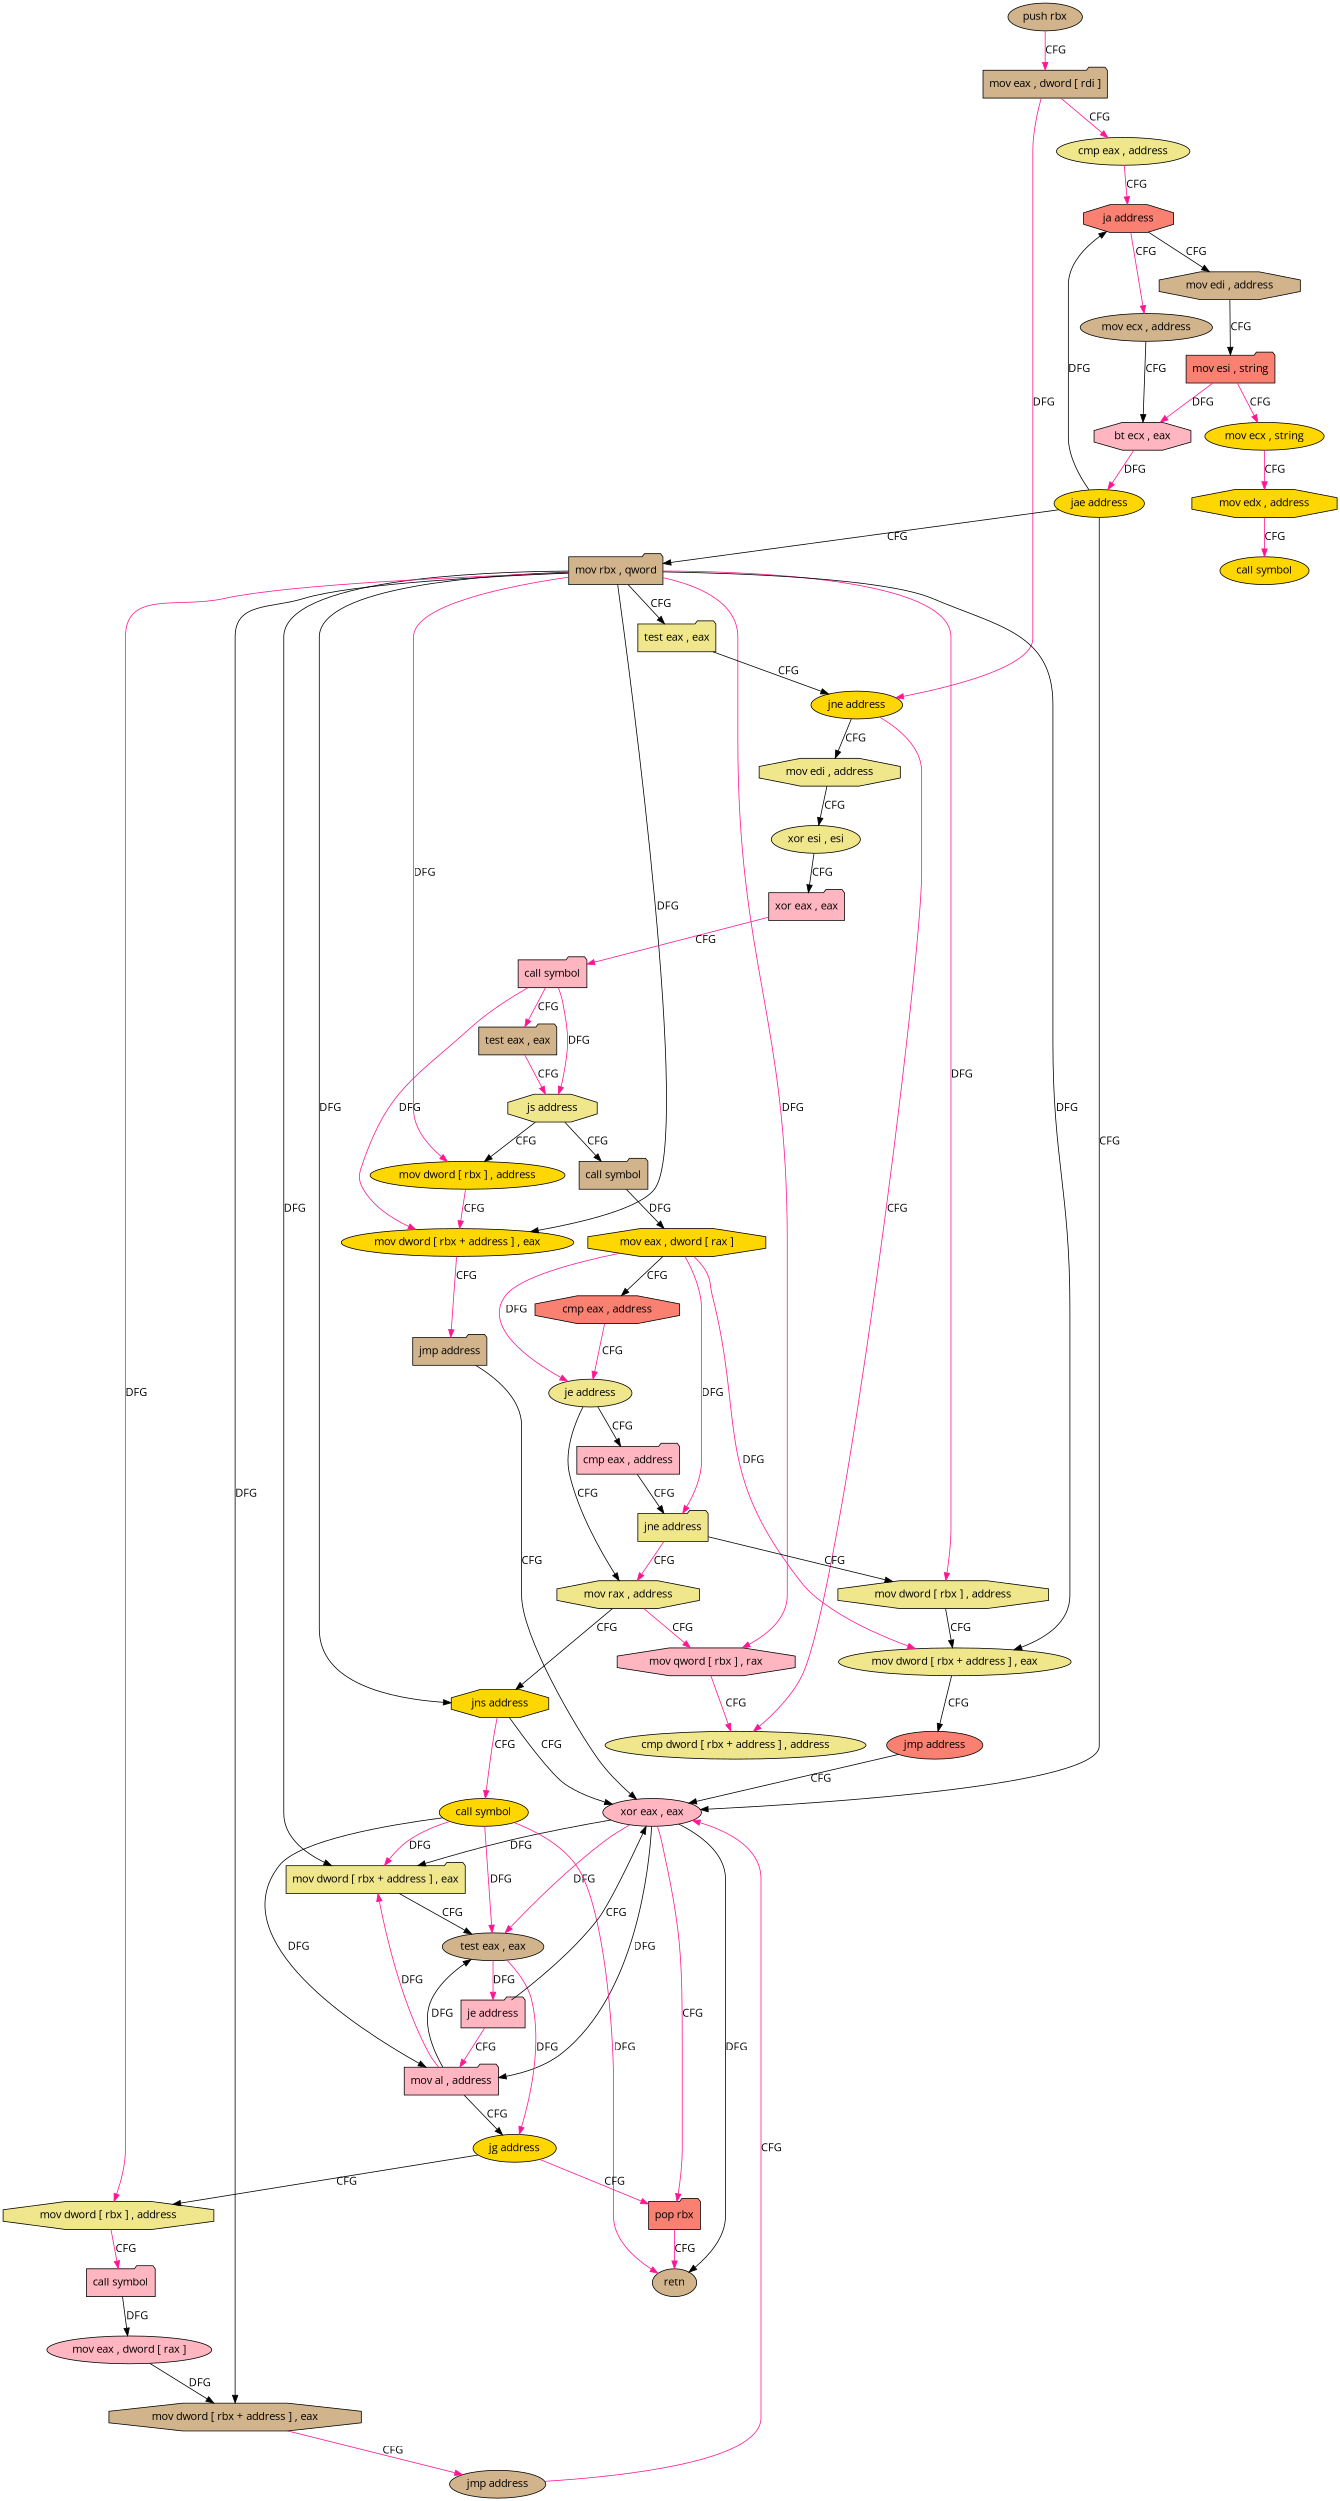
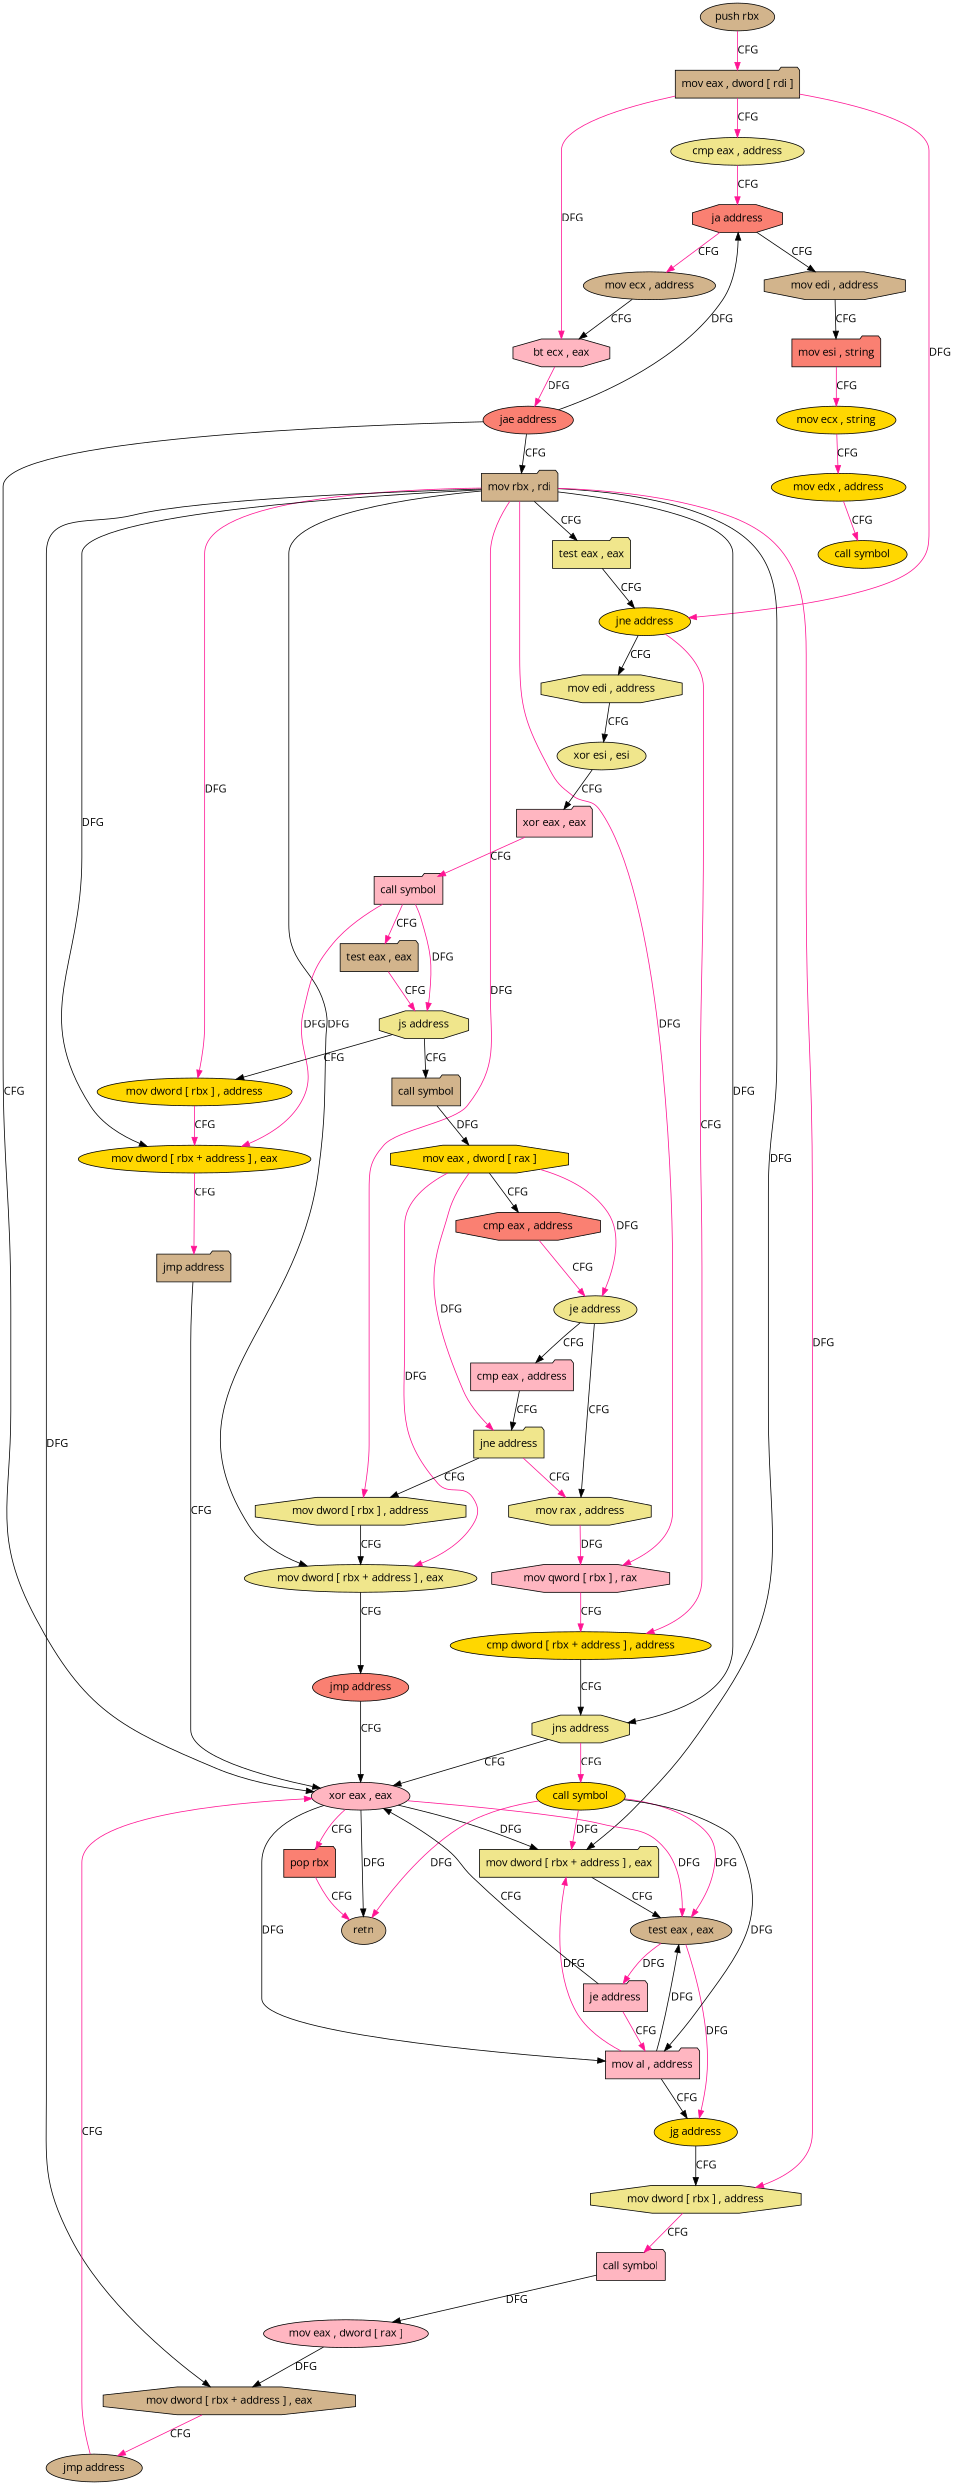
(1190, 400) -> (561, 175)
(1099, 503) -> (528, 420)
(1265, 503) -> (839, 487)
(616, 571) -> (520, 487)
(683, 1628) -> (592, 1545)
(567, 1646) -> (581, 1683)
(500, 1704) -> (581, 1729)
(736, 1745) -> (581, 1646)
(591, 2180) -> none
